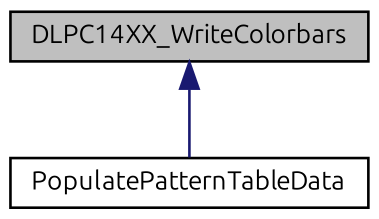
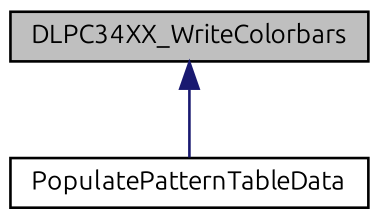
(189, 37) -> (189, 37)
